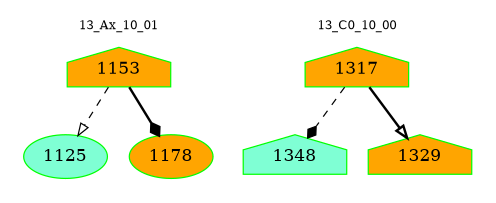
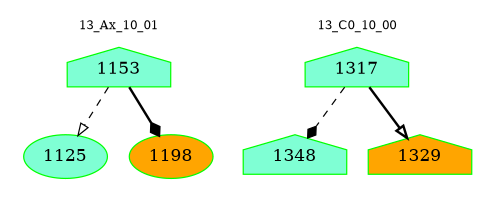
(119, 69) -> (119, 69)
(357, 69) -> (357, 69)
(171, 157) -> (171, 157)
